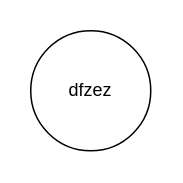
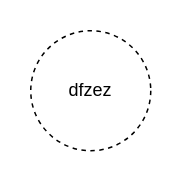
(91, 91) -> (91, 91)
